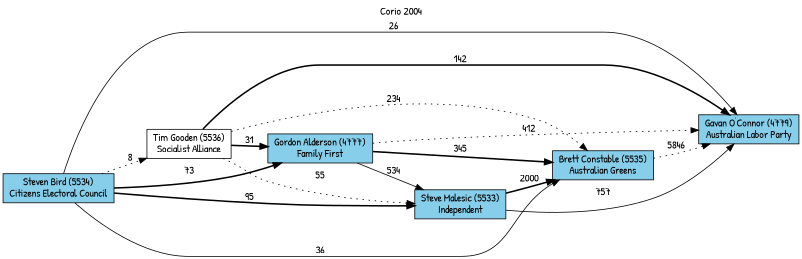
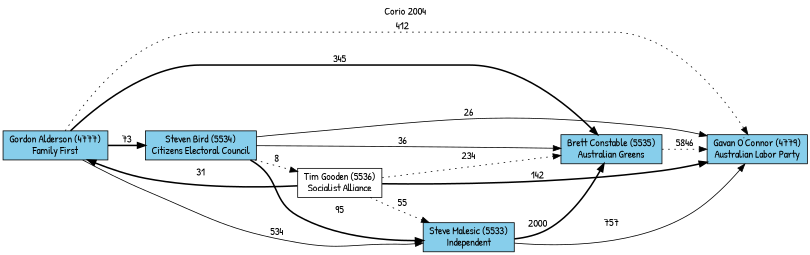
(195, 182) -> (123, 145)
